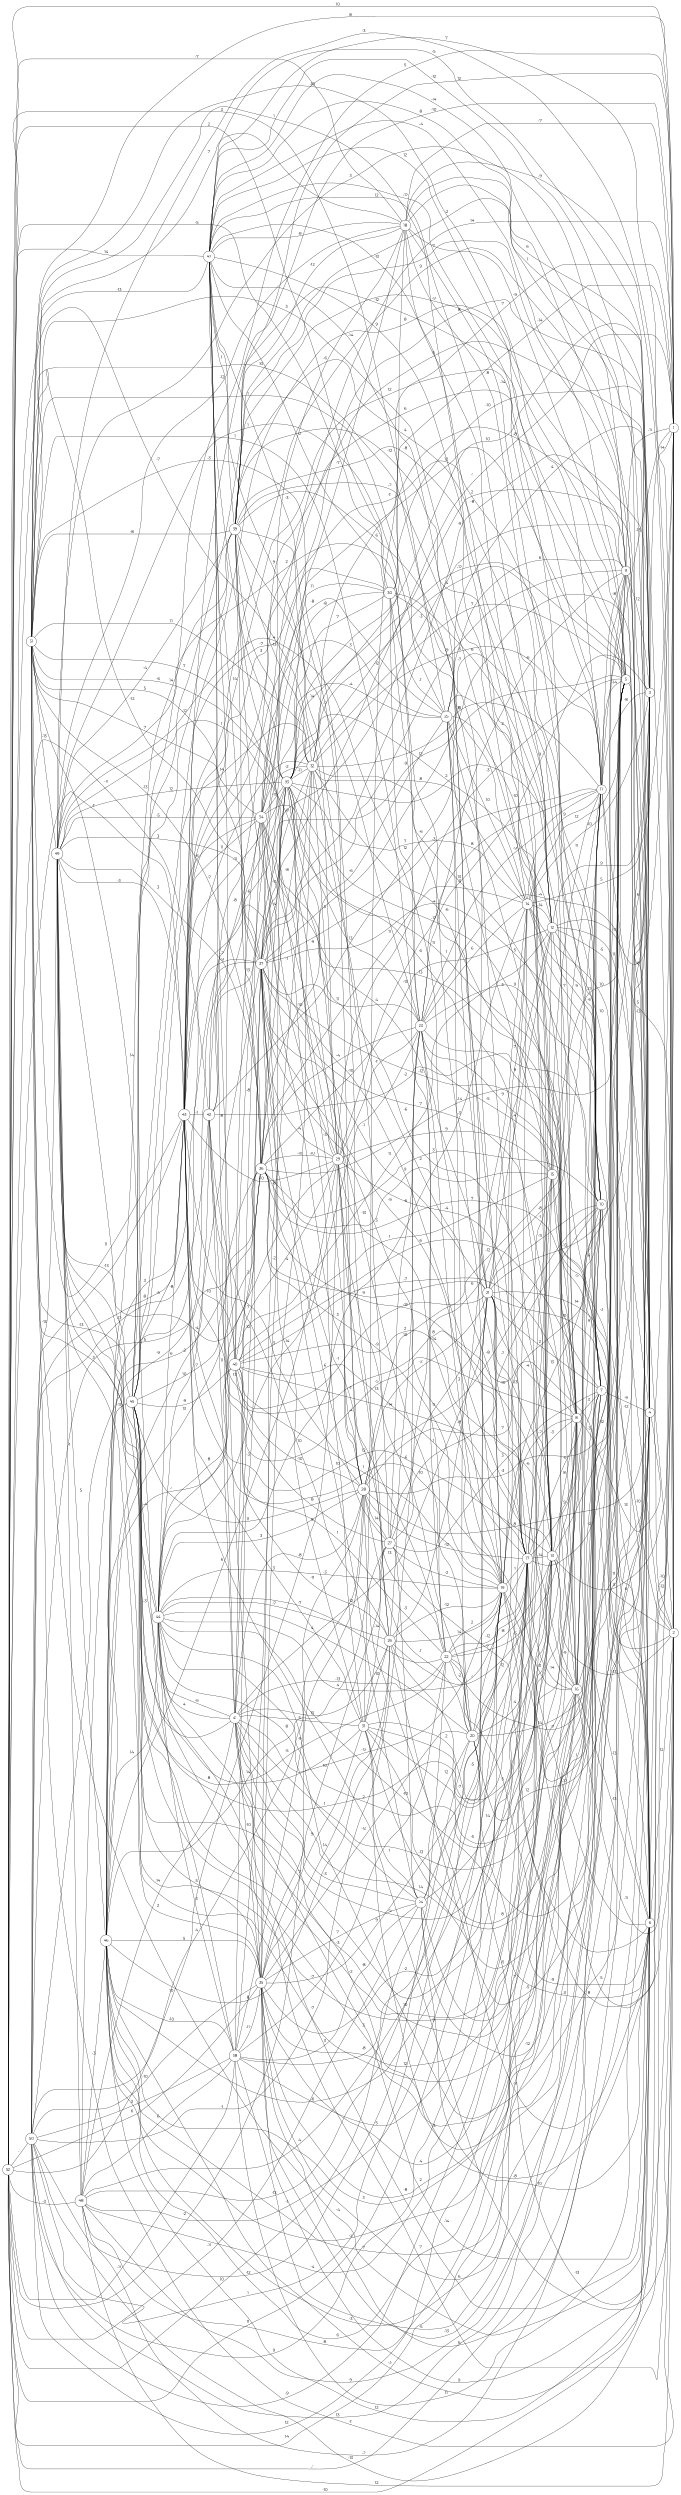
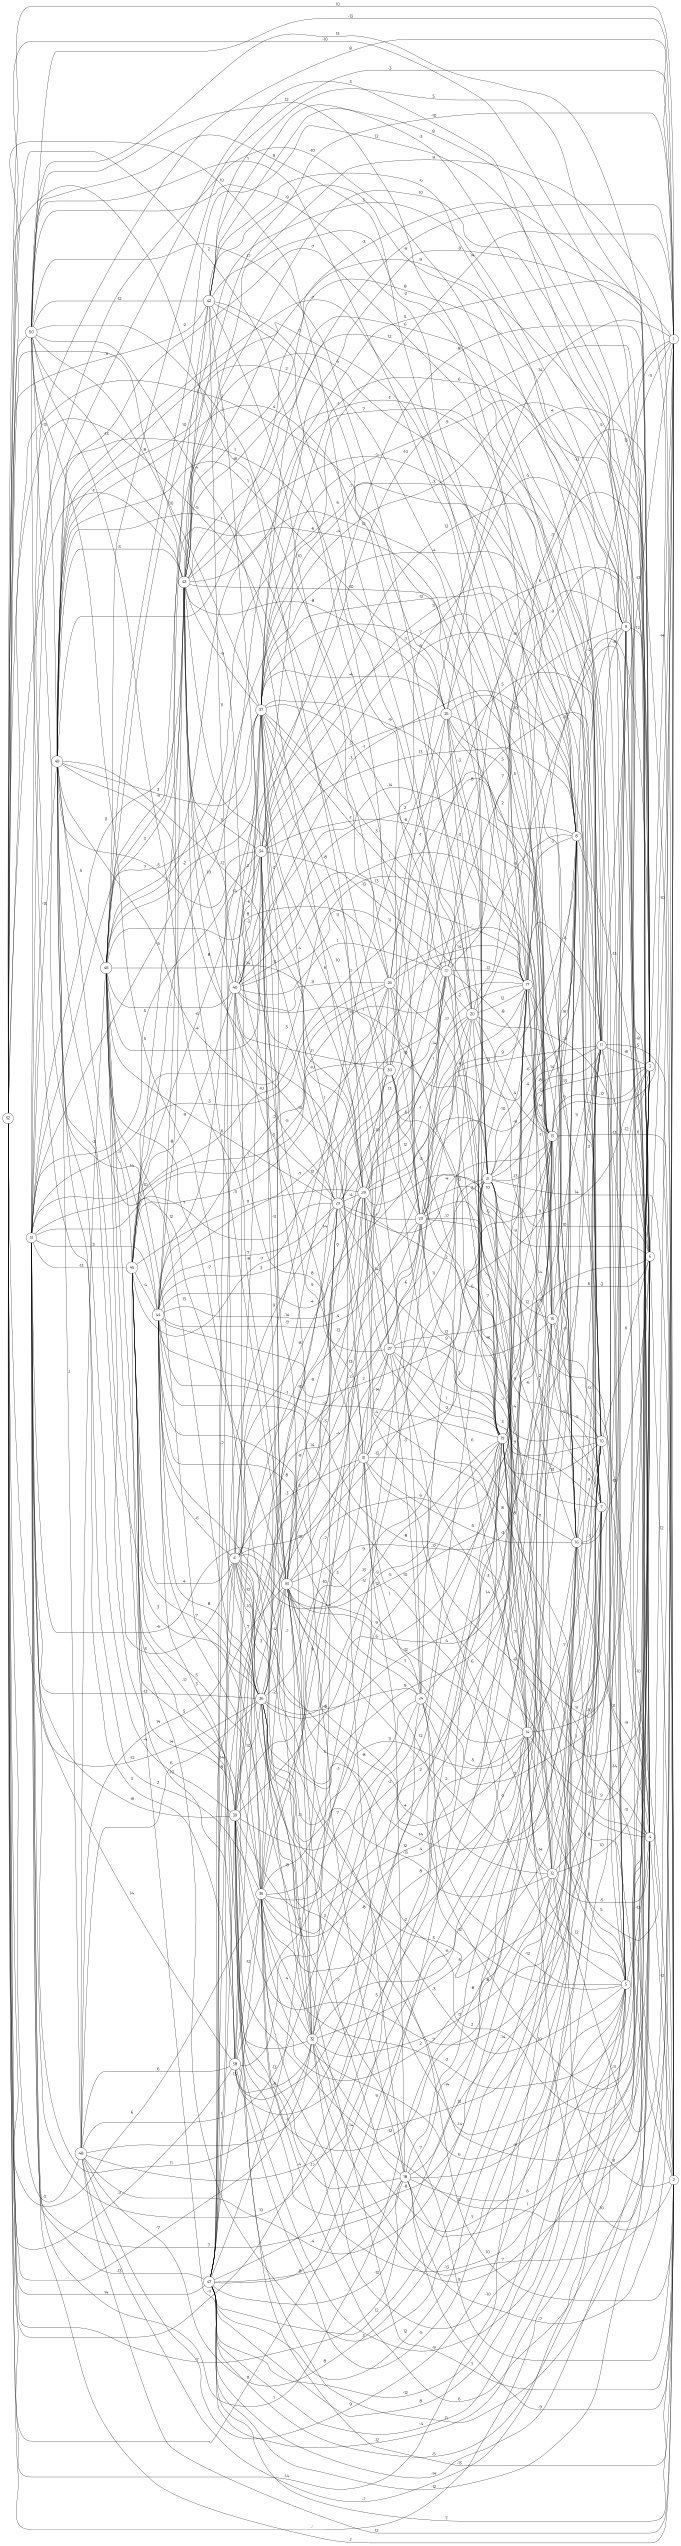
none -> (352, 622)
(273, 649) -> (319, 2391)
(585, 1533) -> (462, 1303)
